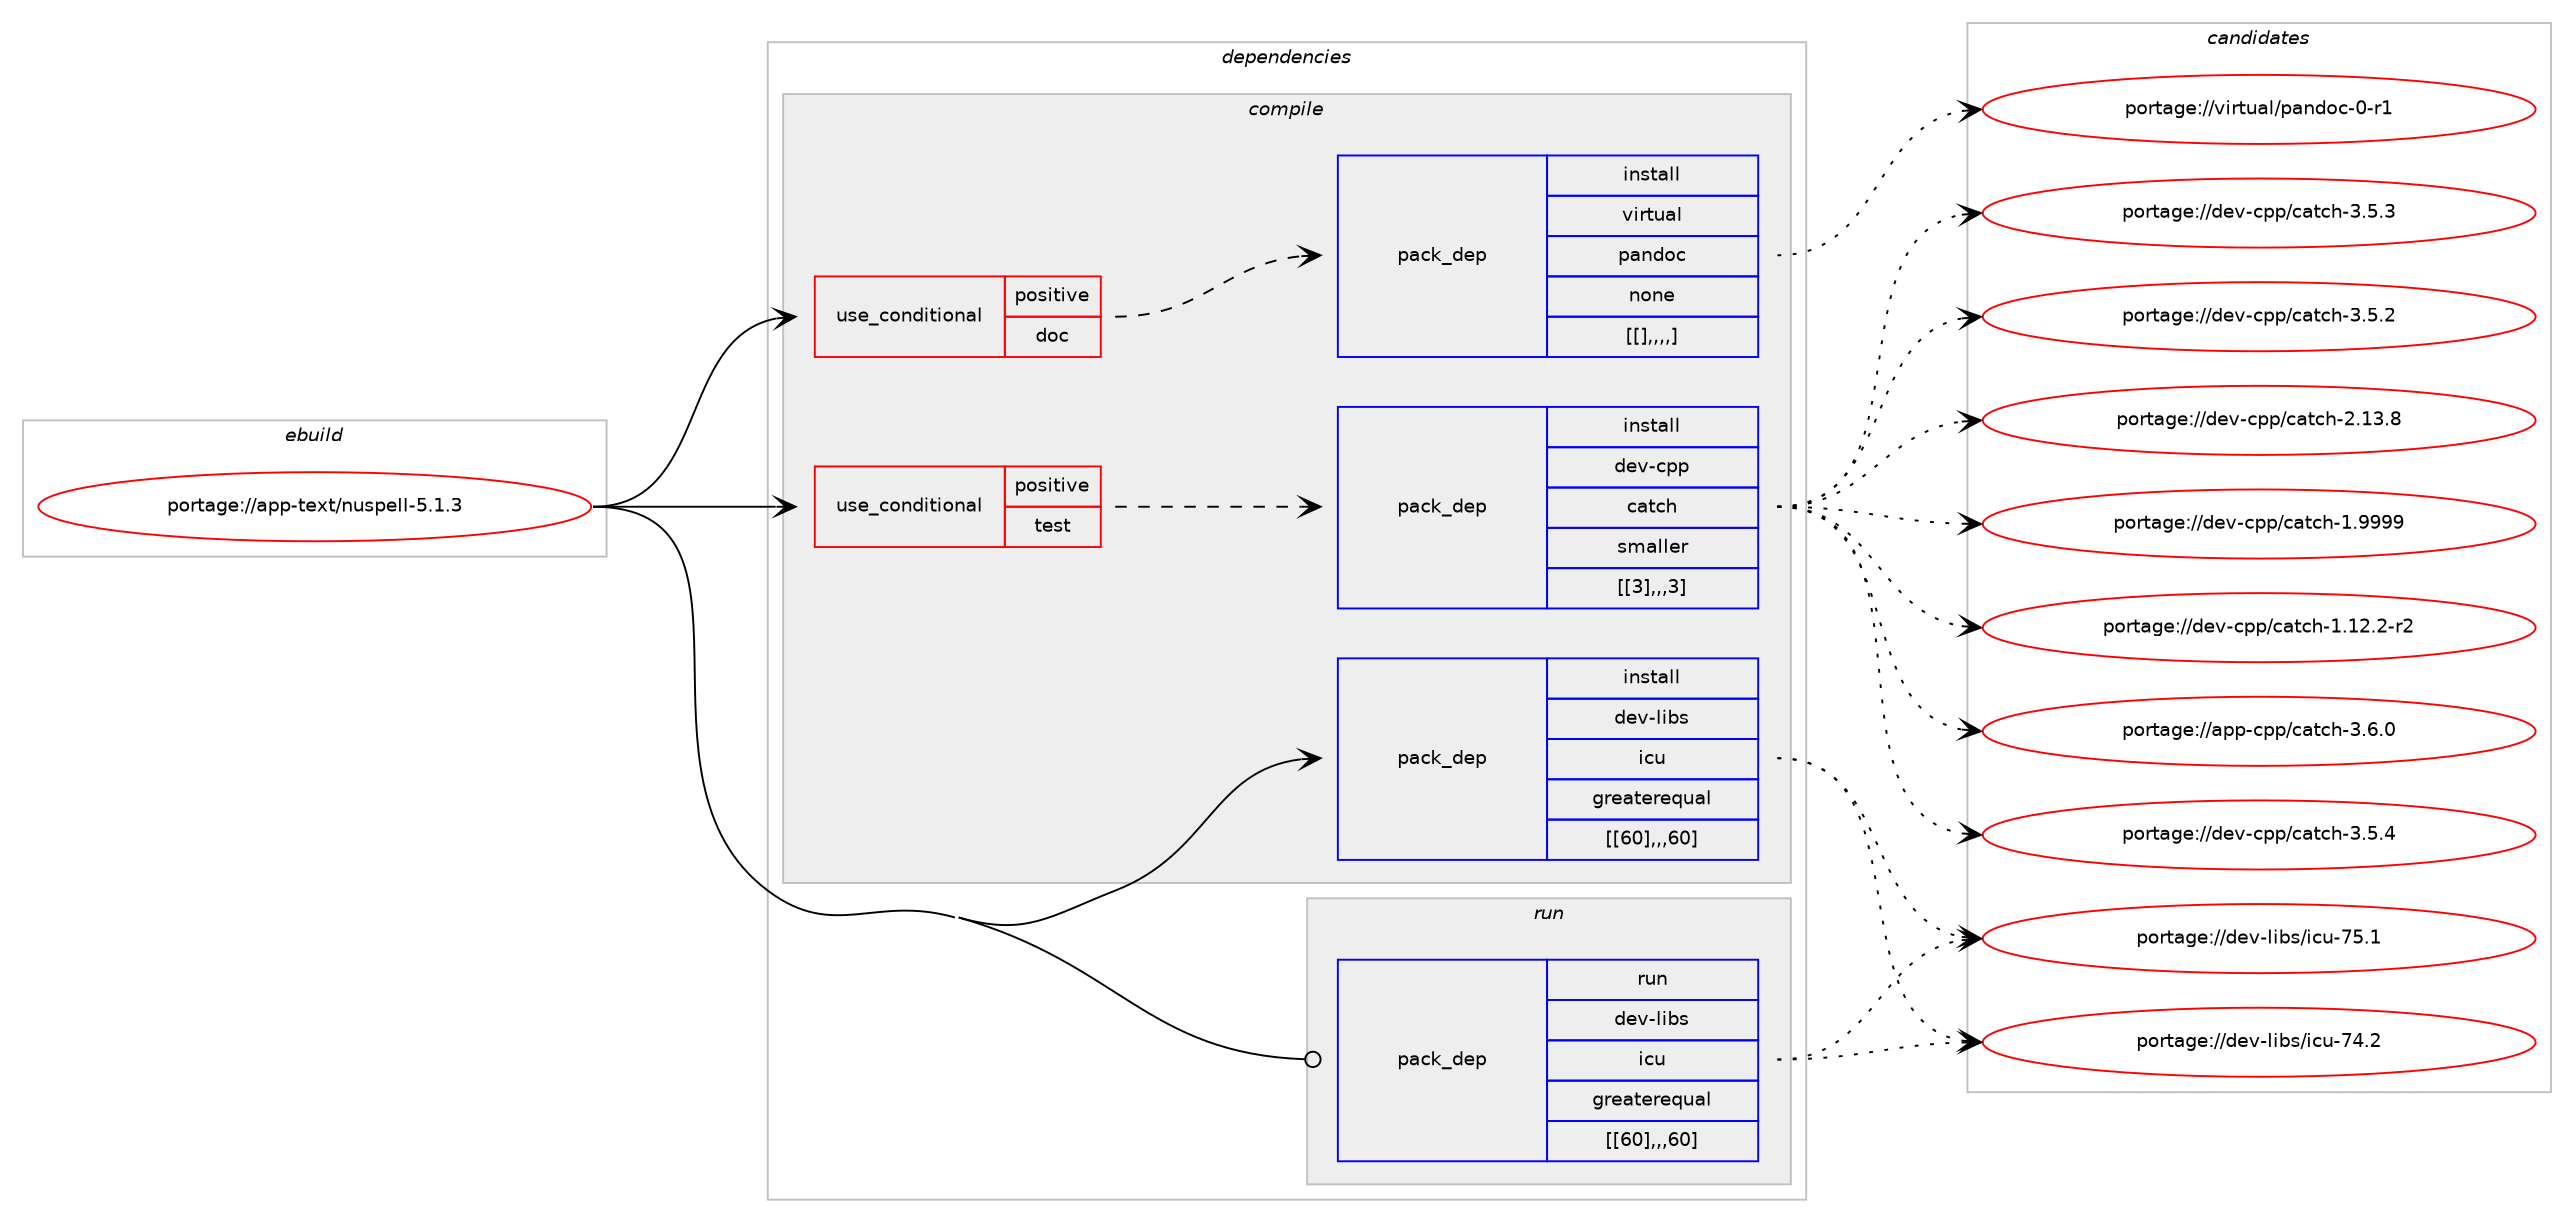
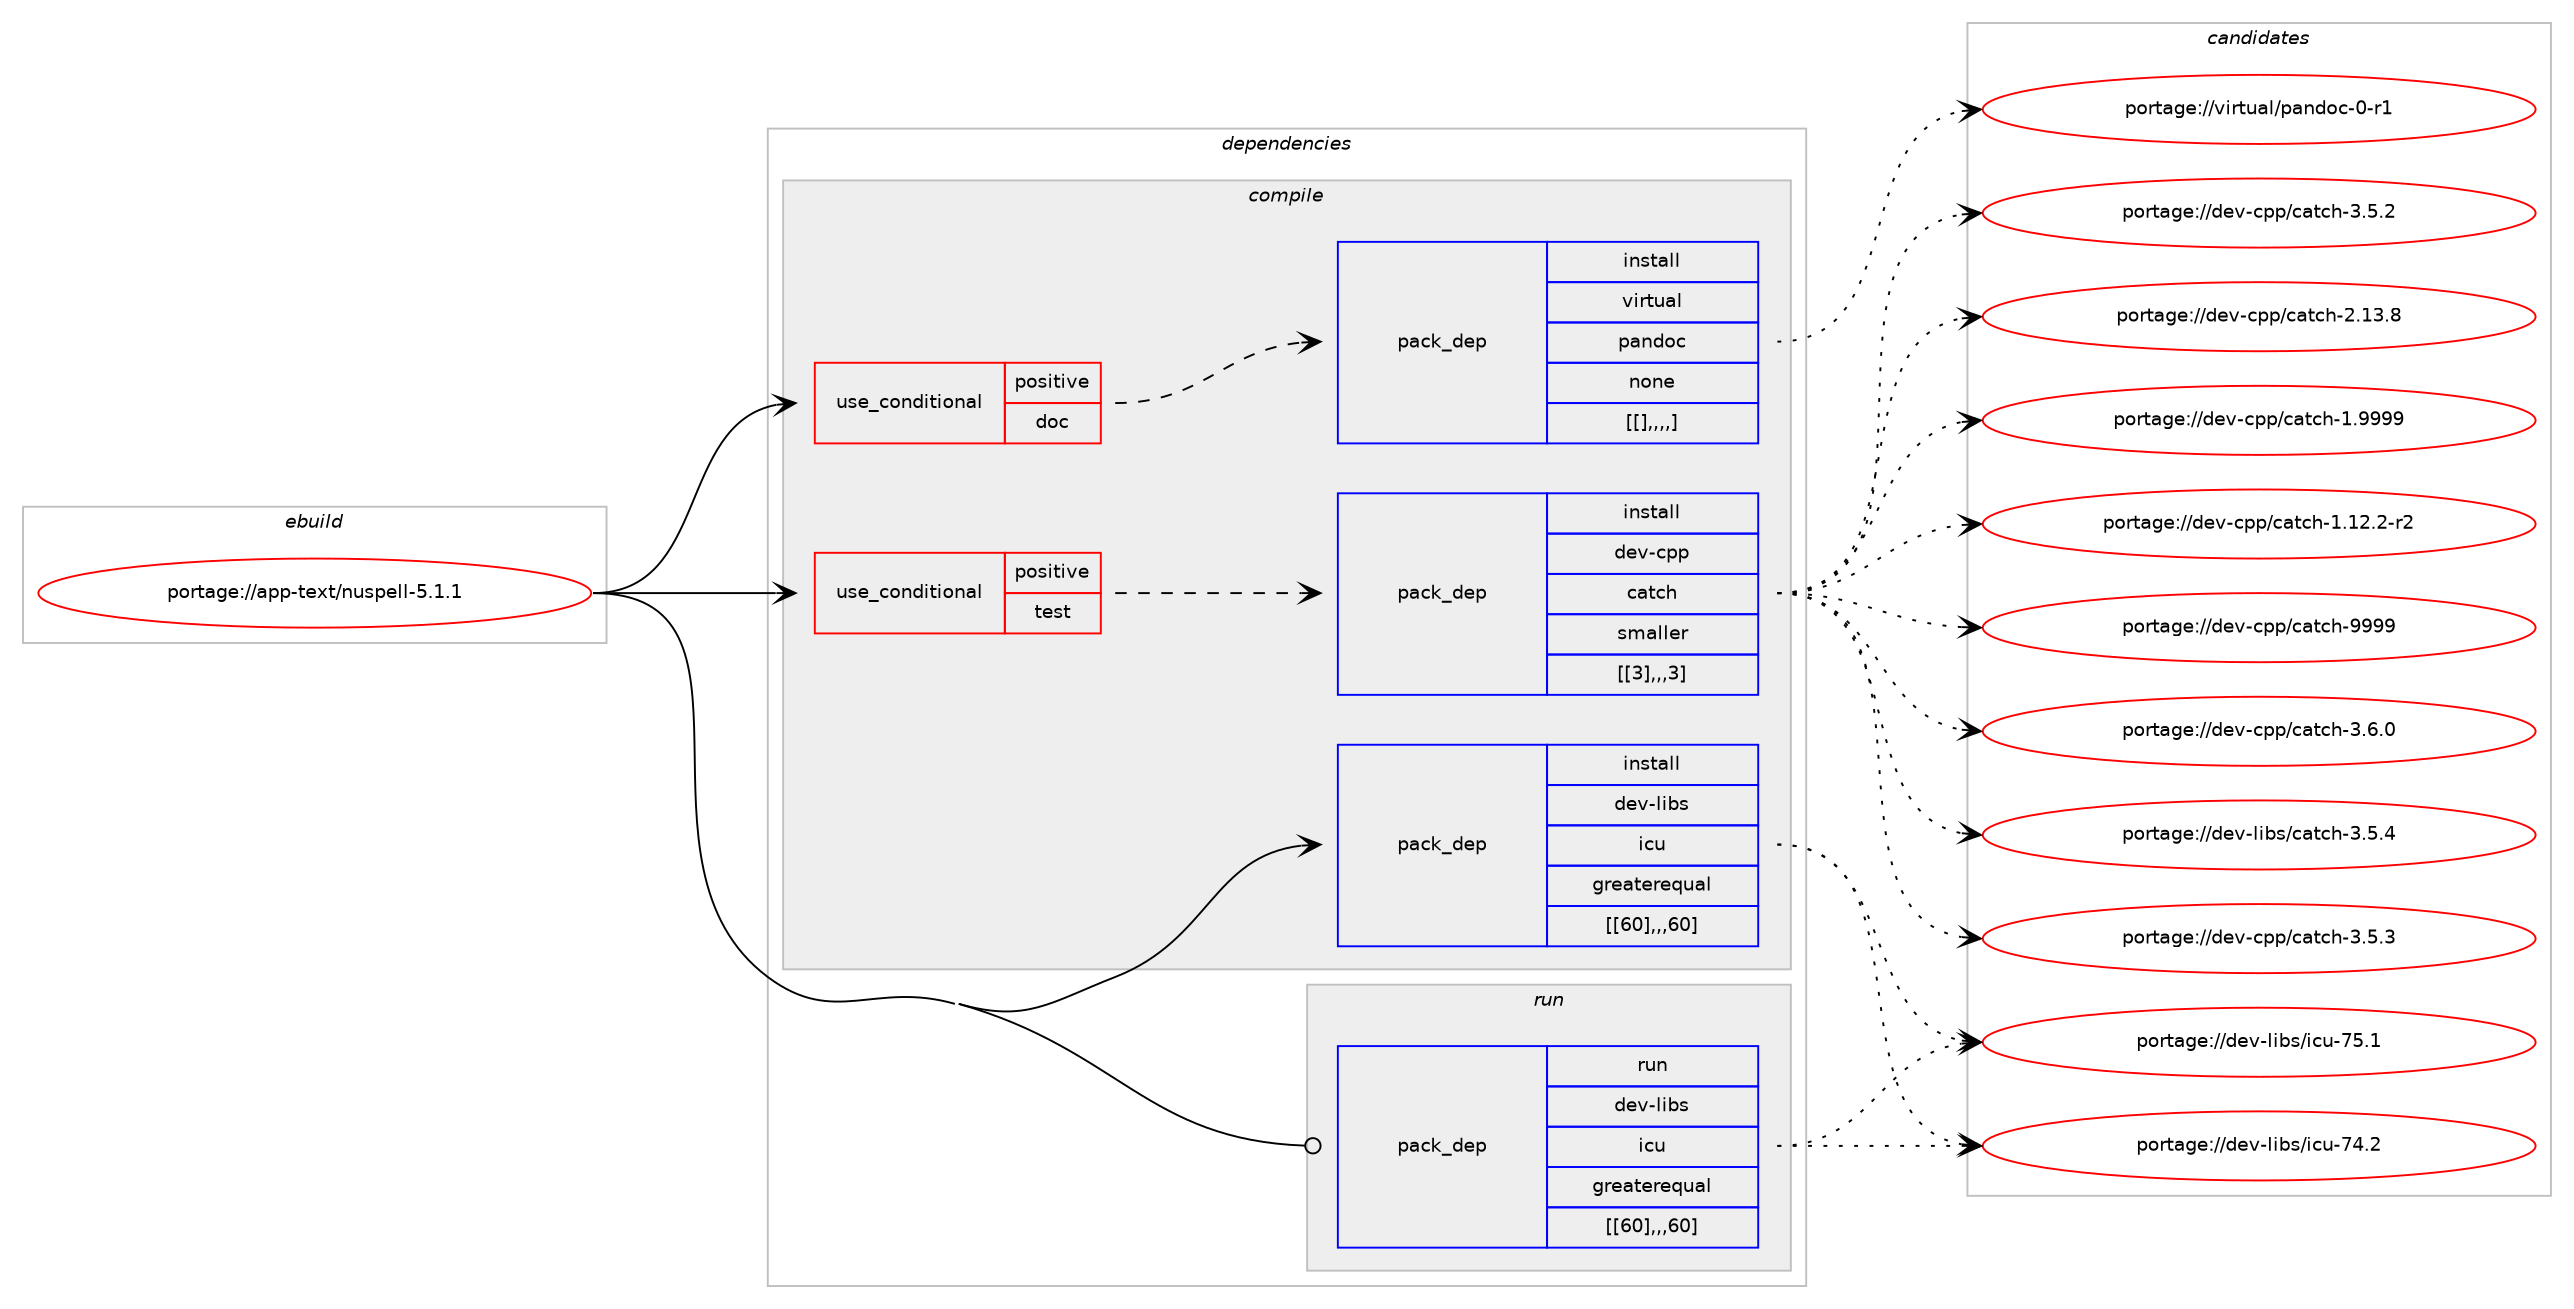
(315, 507) -> (315, 593)
none -> (2259, 628)
(2259, 731) -> (2259, 731)
(2259, 835) -> (2259, 835)
